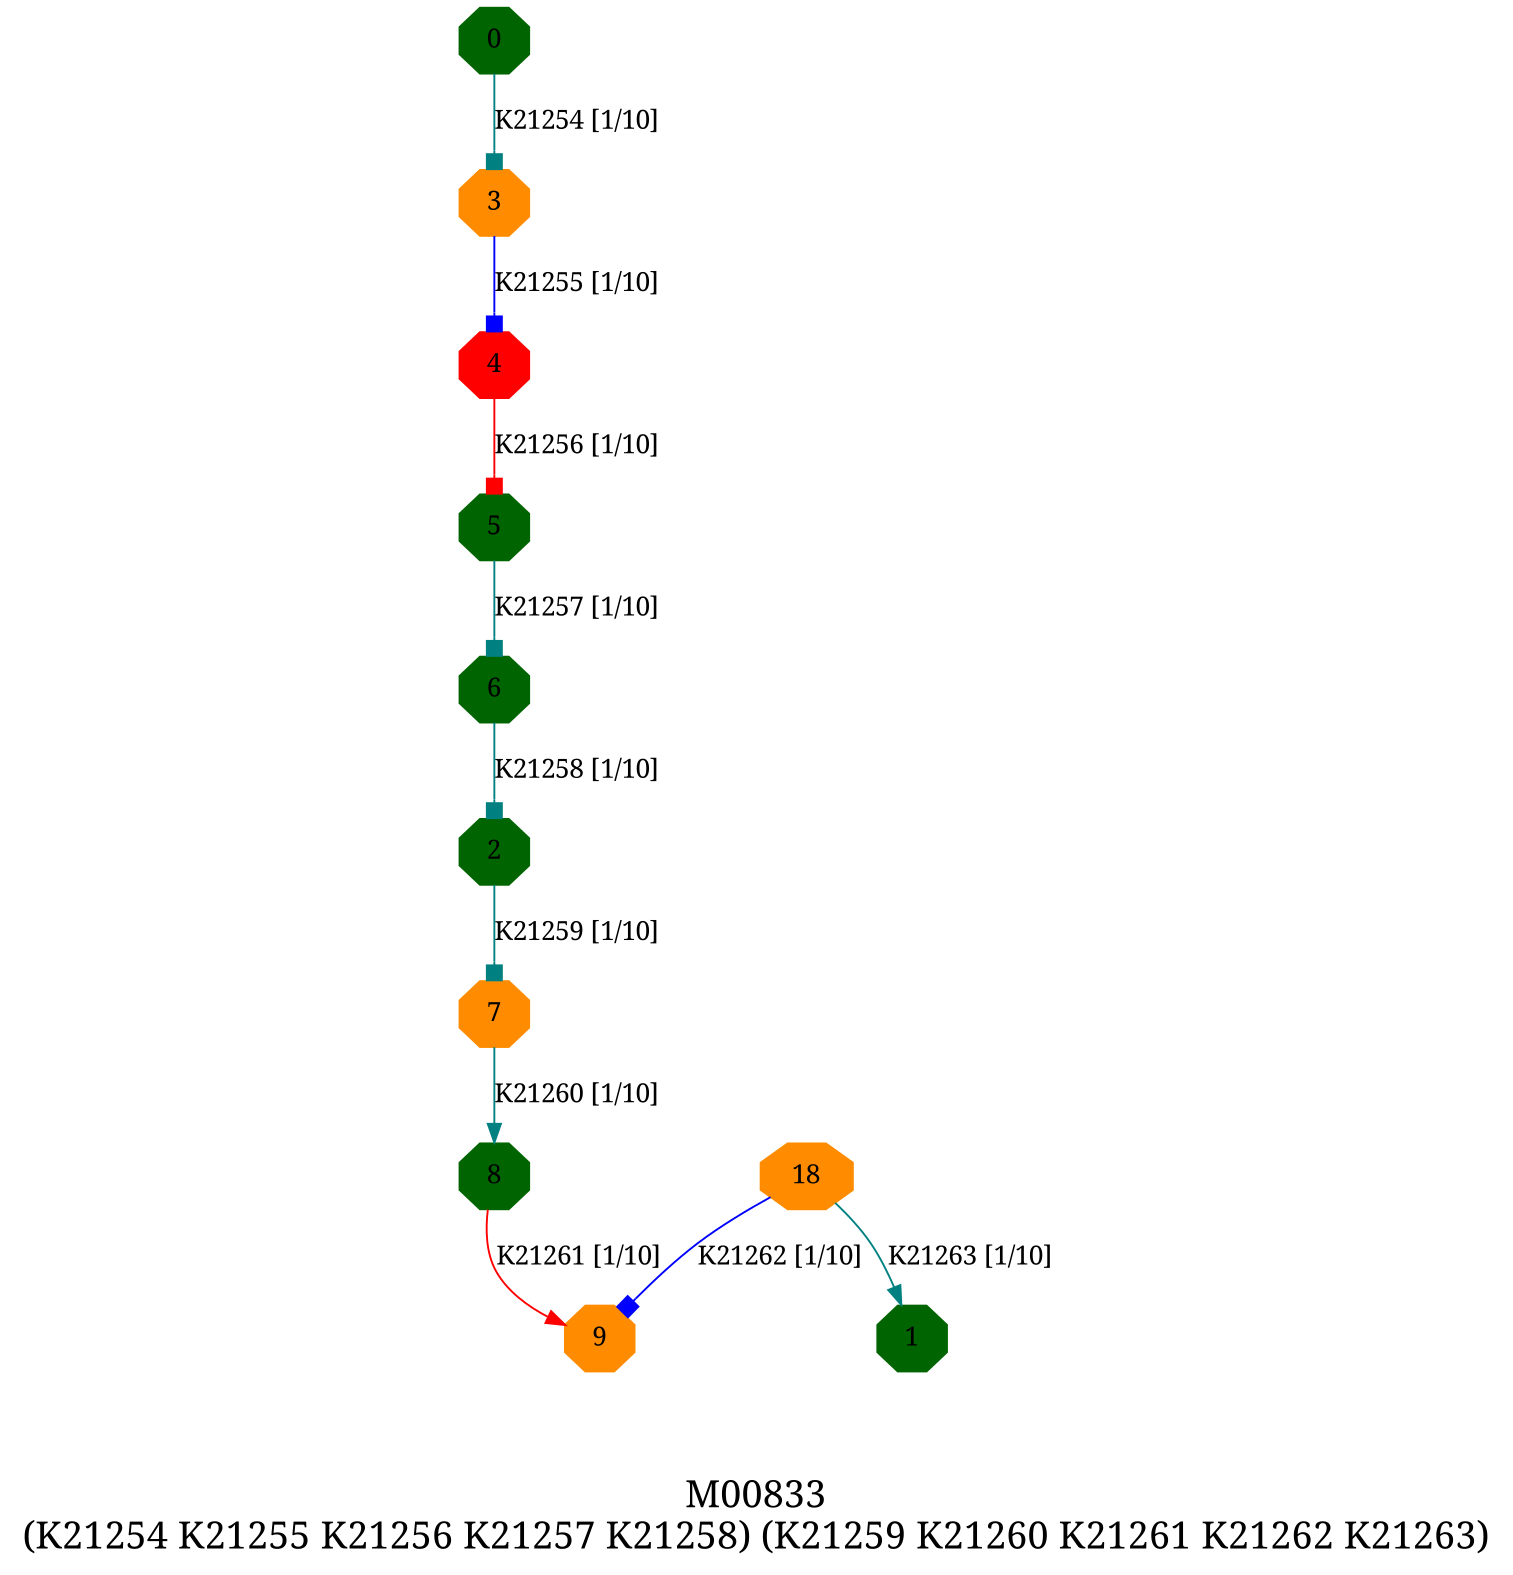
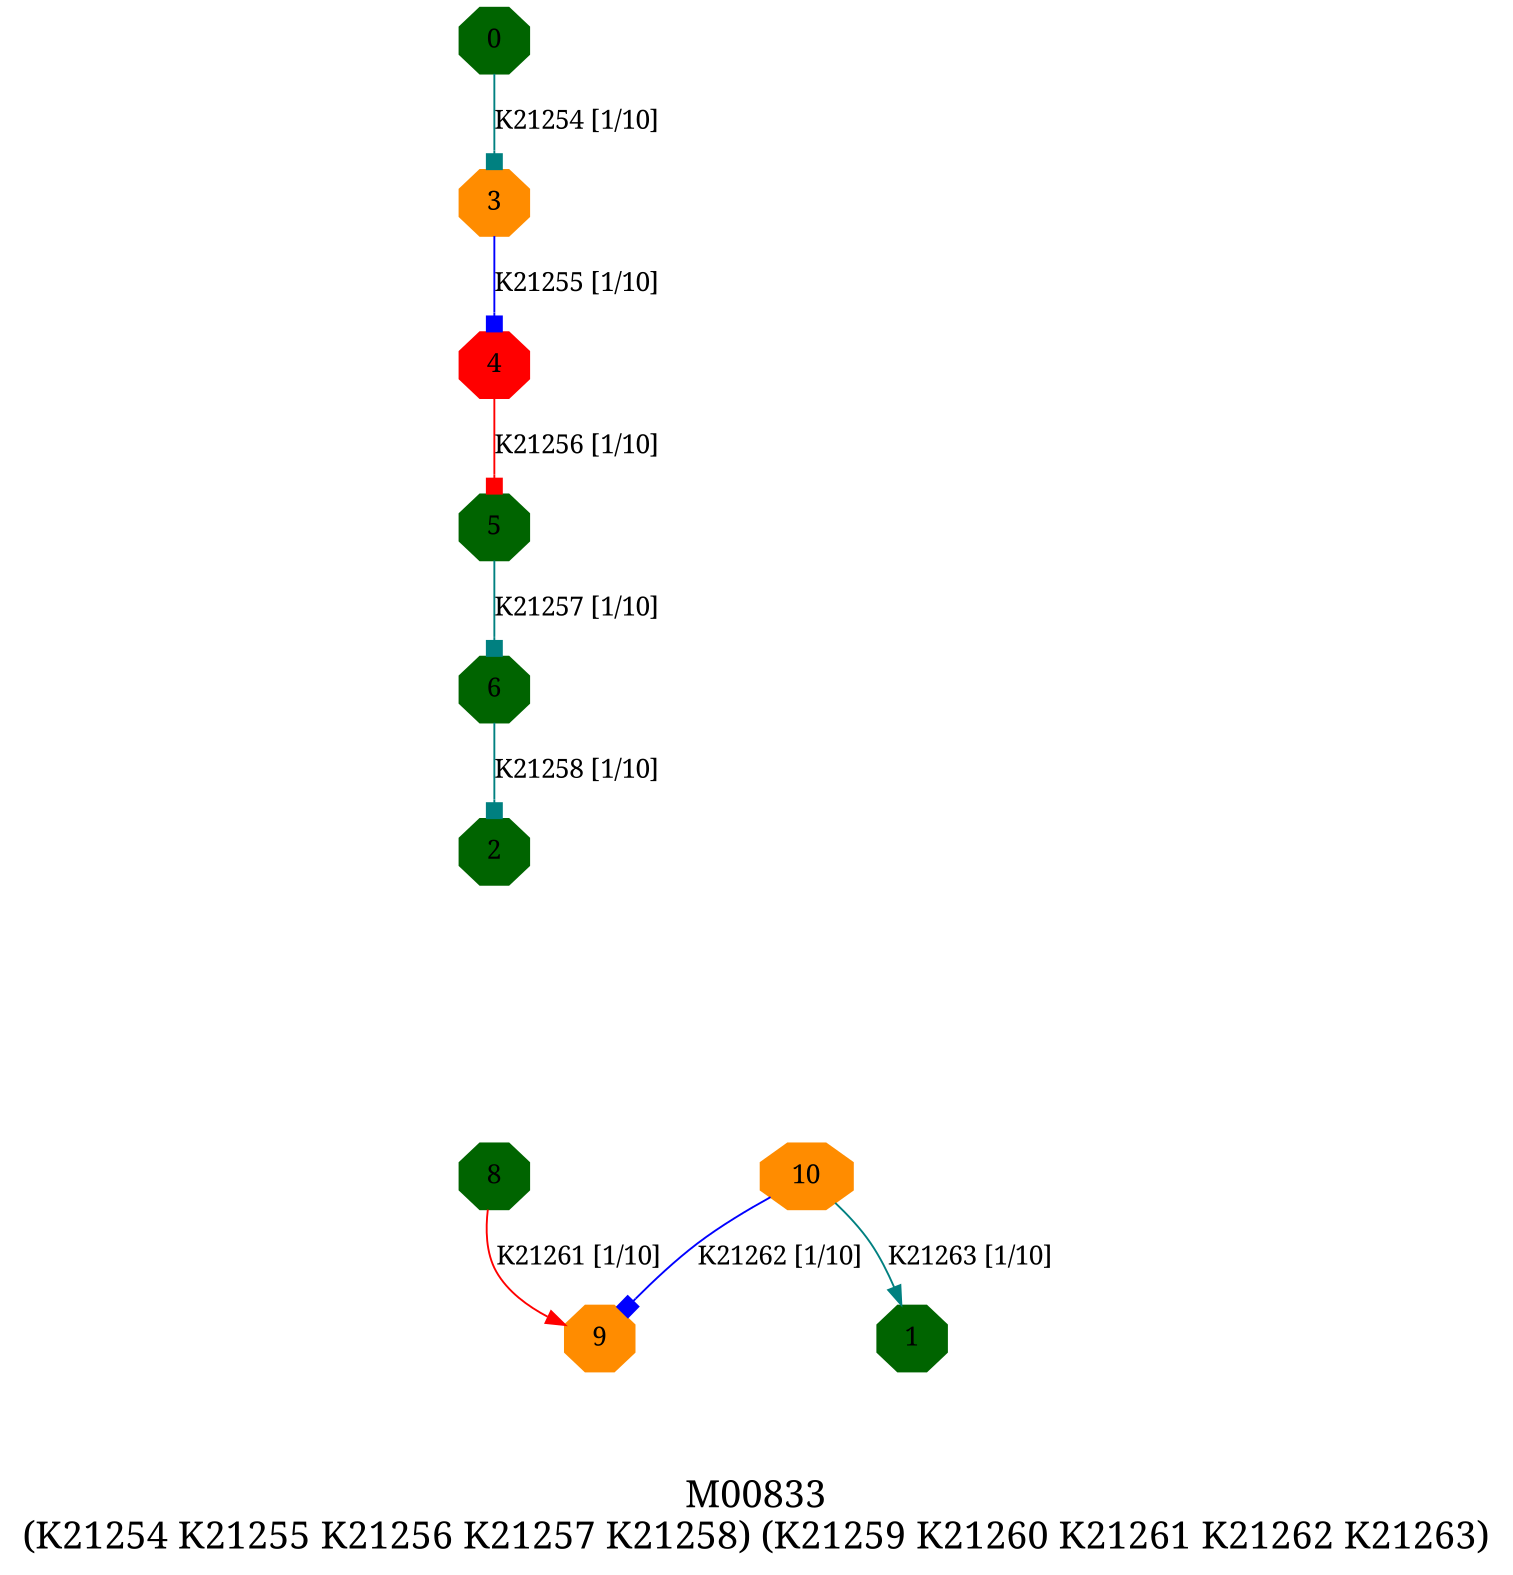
(494, 1014) -> none
(807, 1176) -> (807, 1176)
